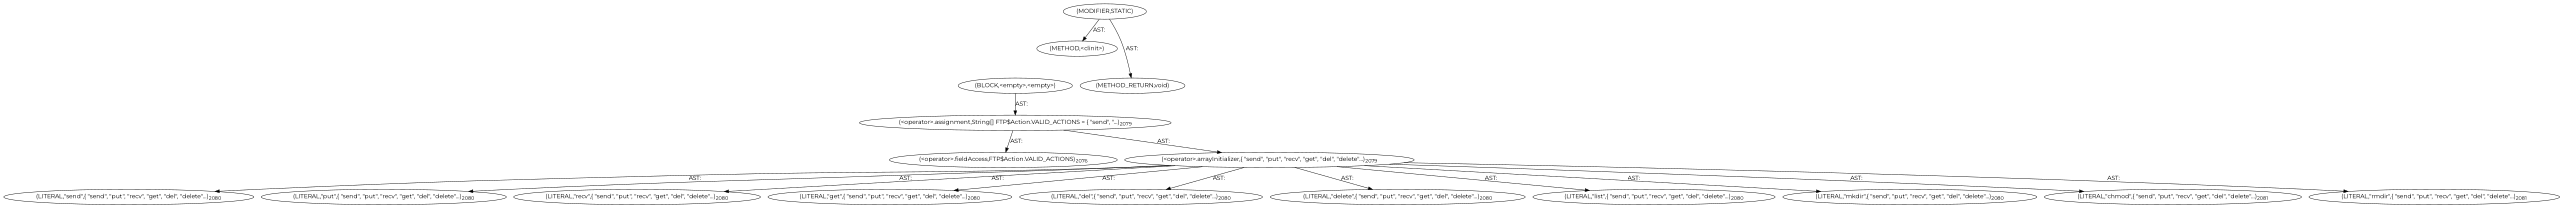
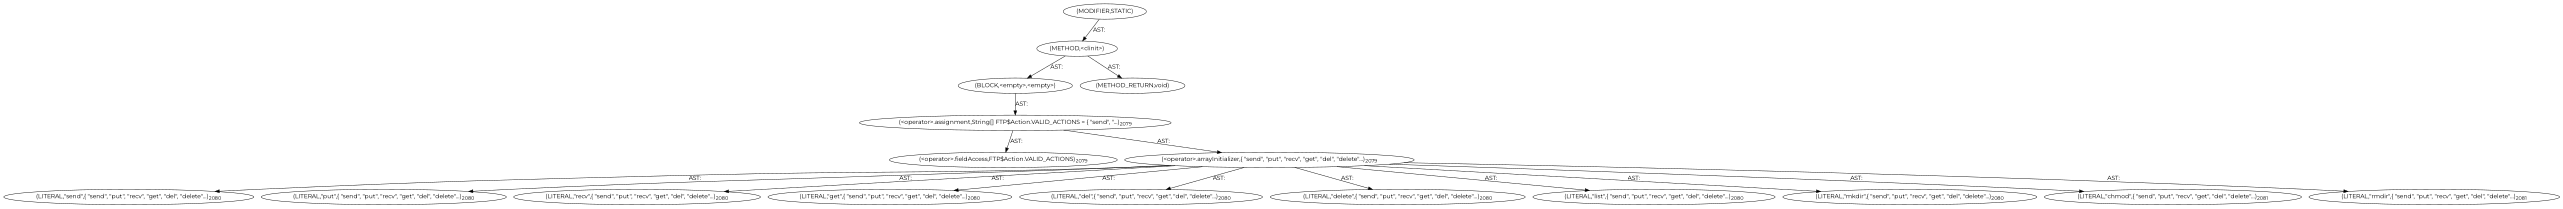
(1123, 45) -> (1103, 66)
none -> (1048, 66)
(1082, 159) -> (1082, 159)
